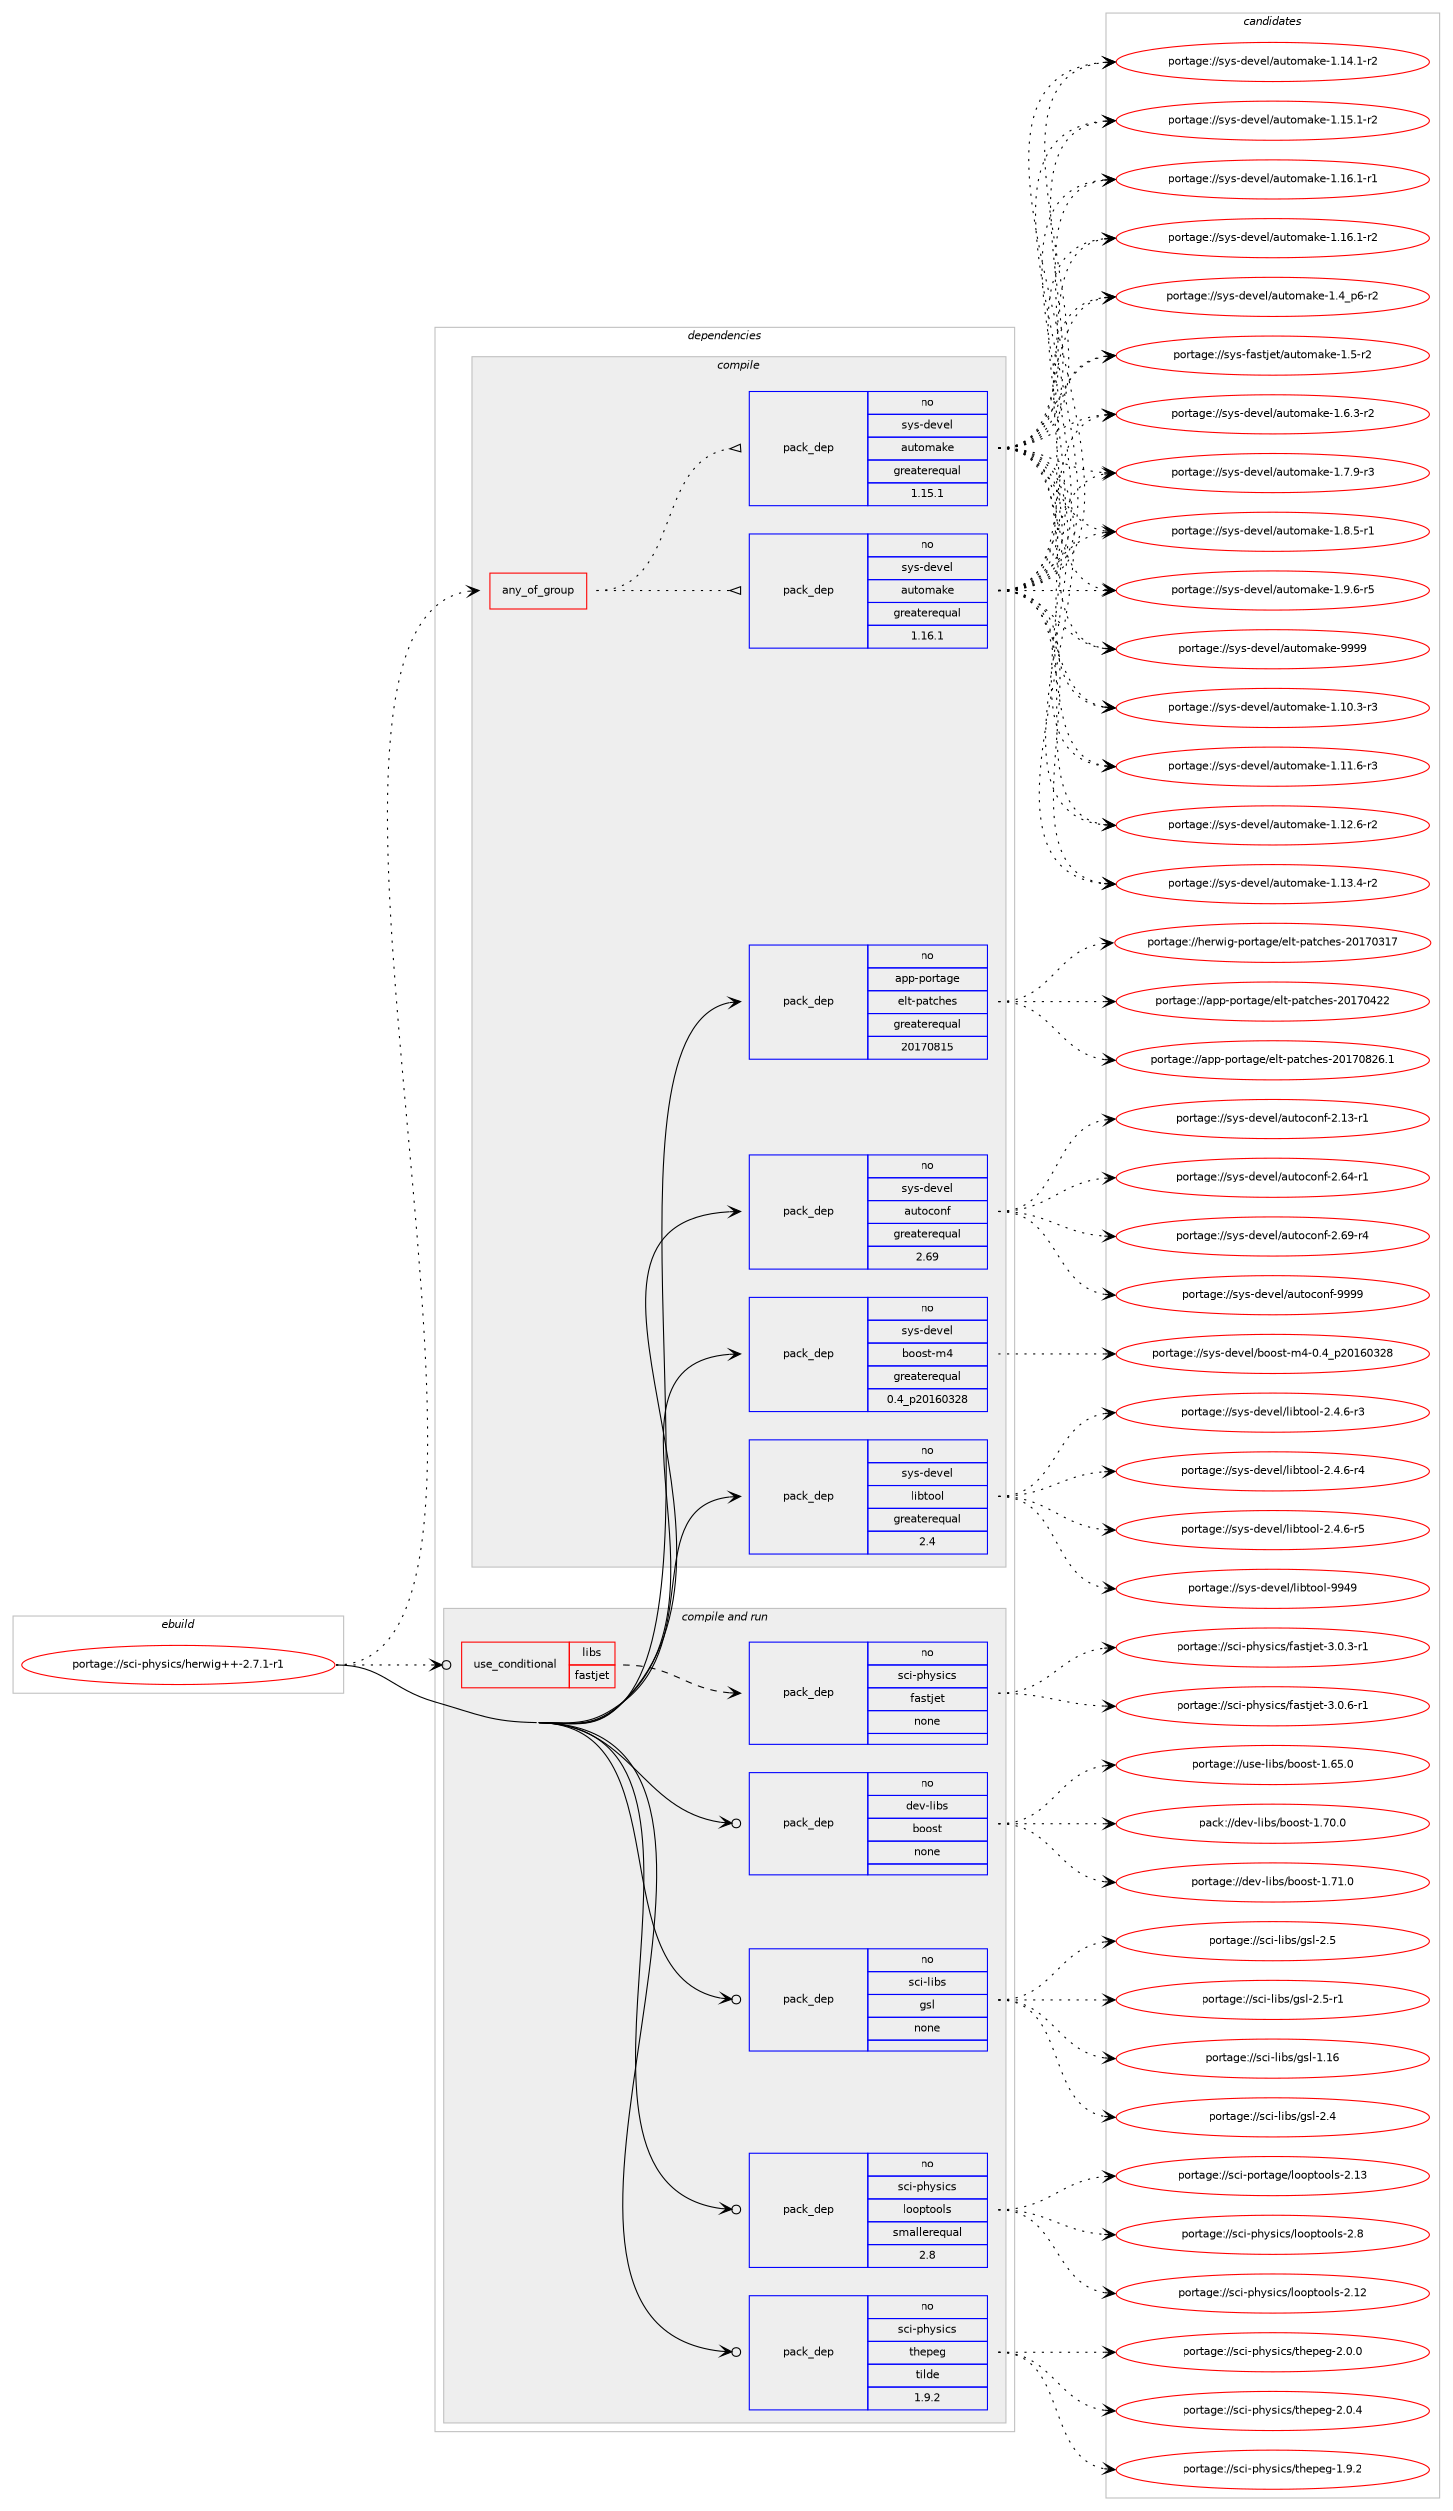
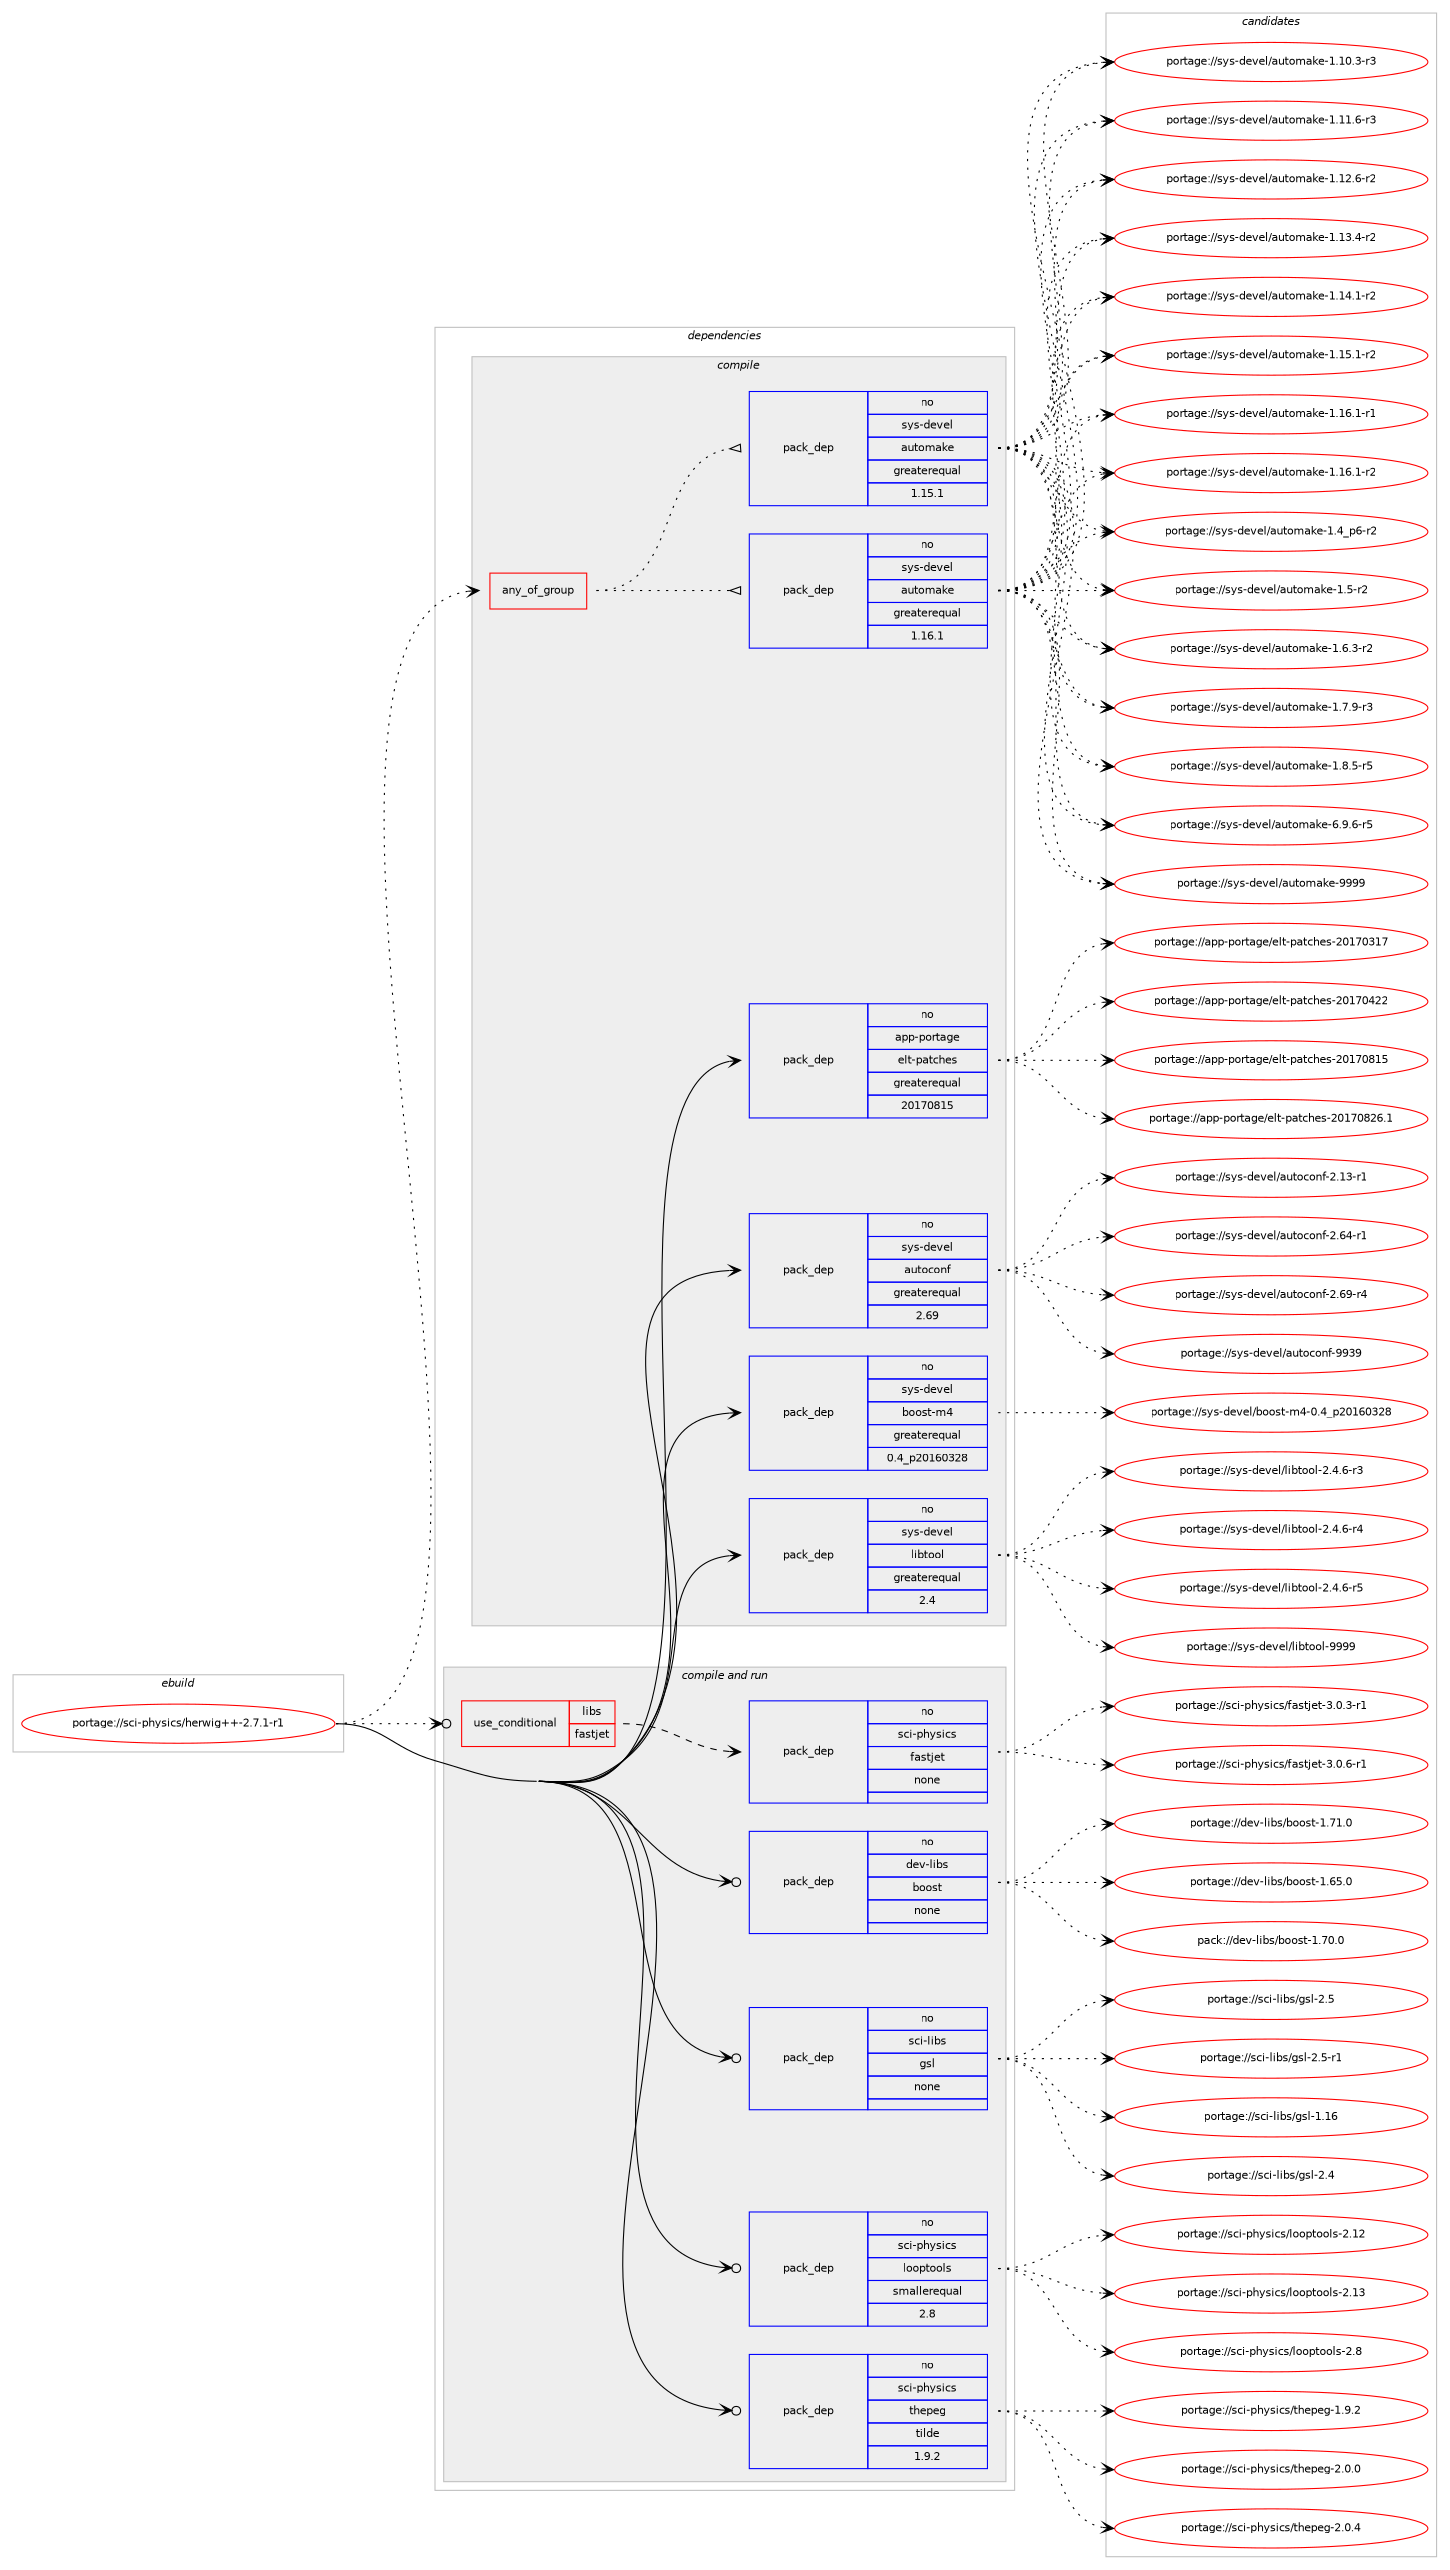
(1273, 356) -> (1271, 591)
(1273, 532) -> (1271, 767)
(1273, 591) -> (1271, 825)
(1273, 943) -> (1271, 943)
none -> (1271, 1060)
(1273, 1295) -> (1271, 1354)
(1273, 1589) -> (1271, 1648)
(1273, 1765) -> (1271, 1882)
(1273, 2176) -> (1271, 2294)
